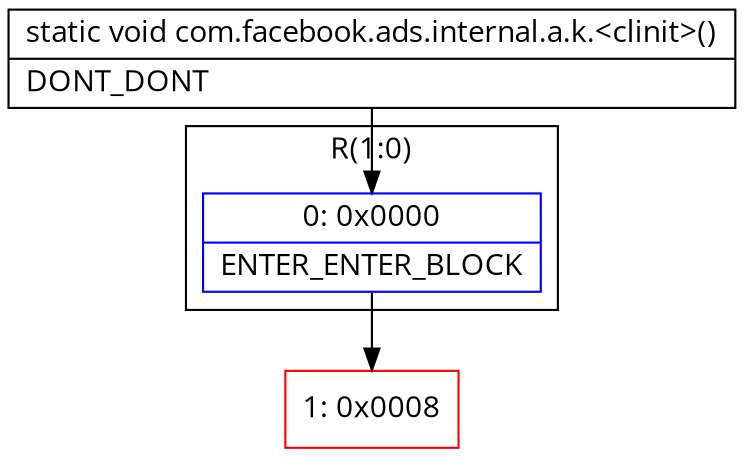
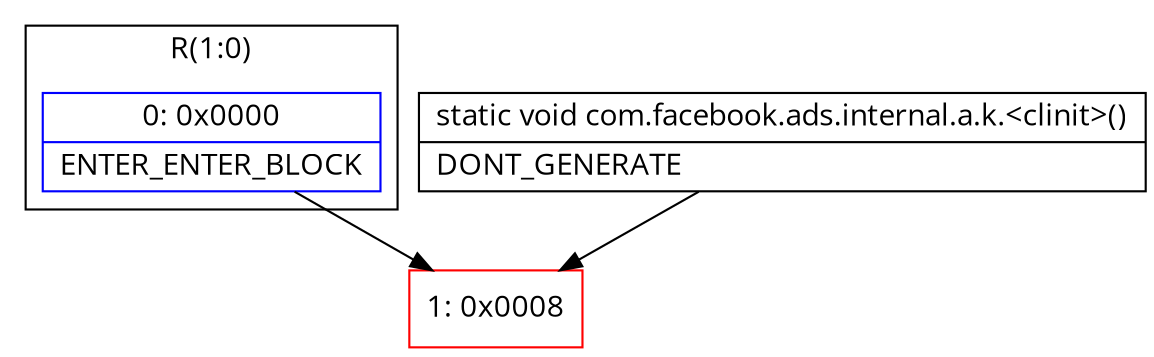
(118, 82) -> (559, 166)
(372, 140) -> (639, 226)
